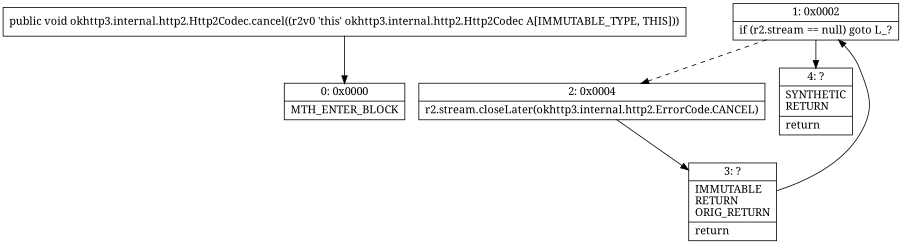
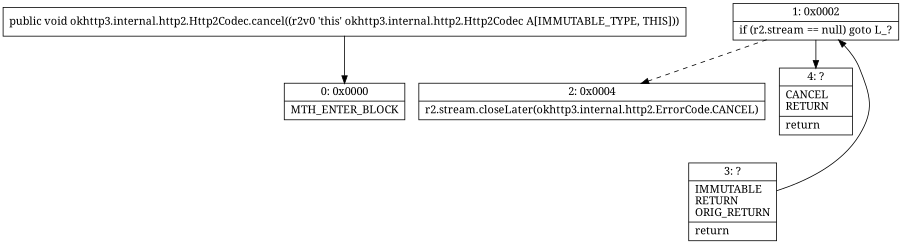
(816, 95) -> (807, 95)
(649, 142) -> none
